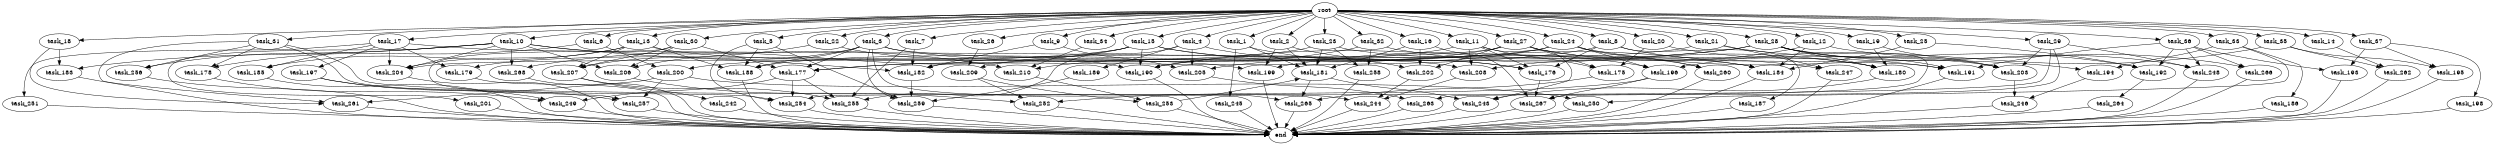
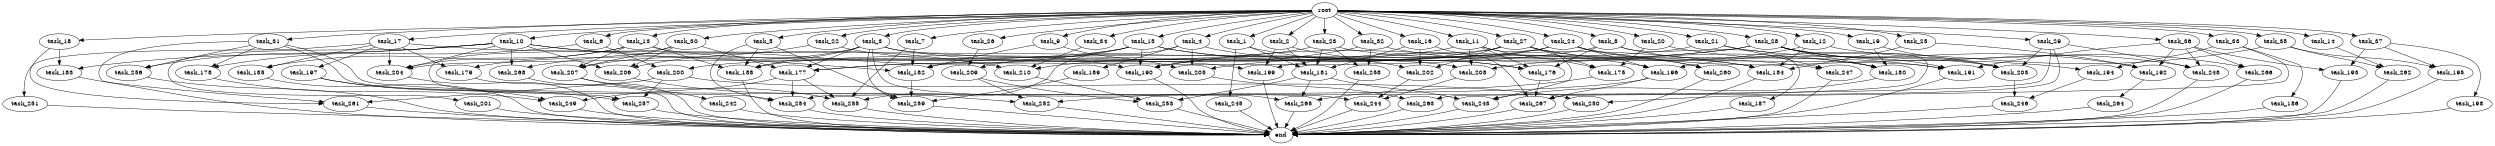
(1238, 91) -> (1240, 89)
